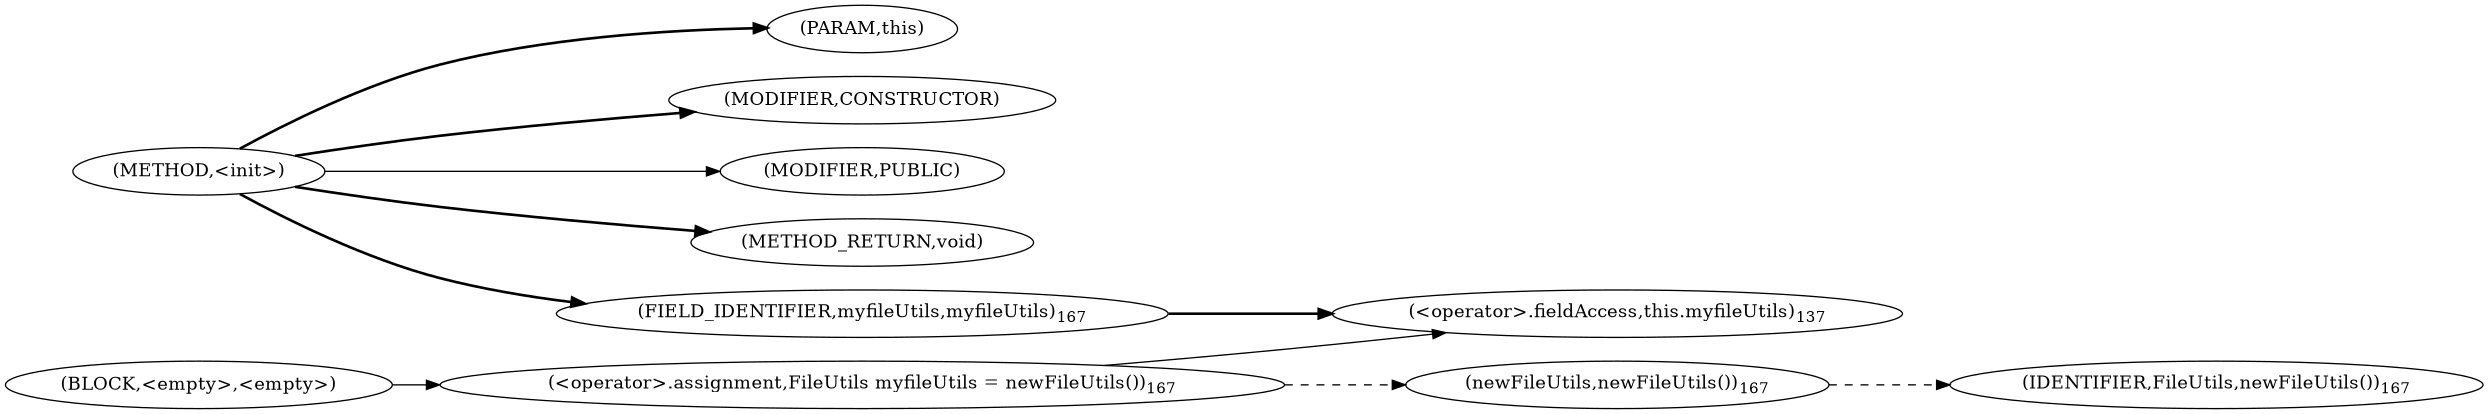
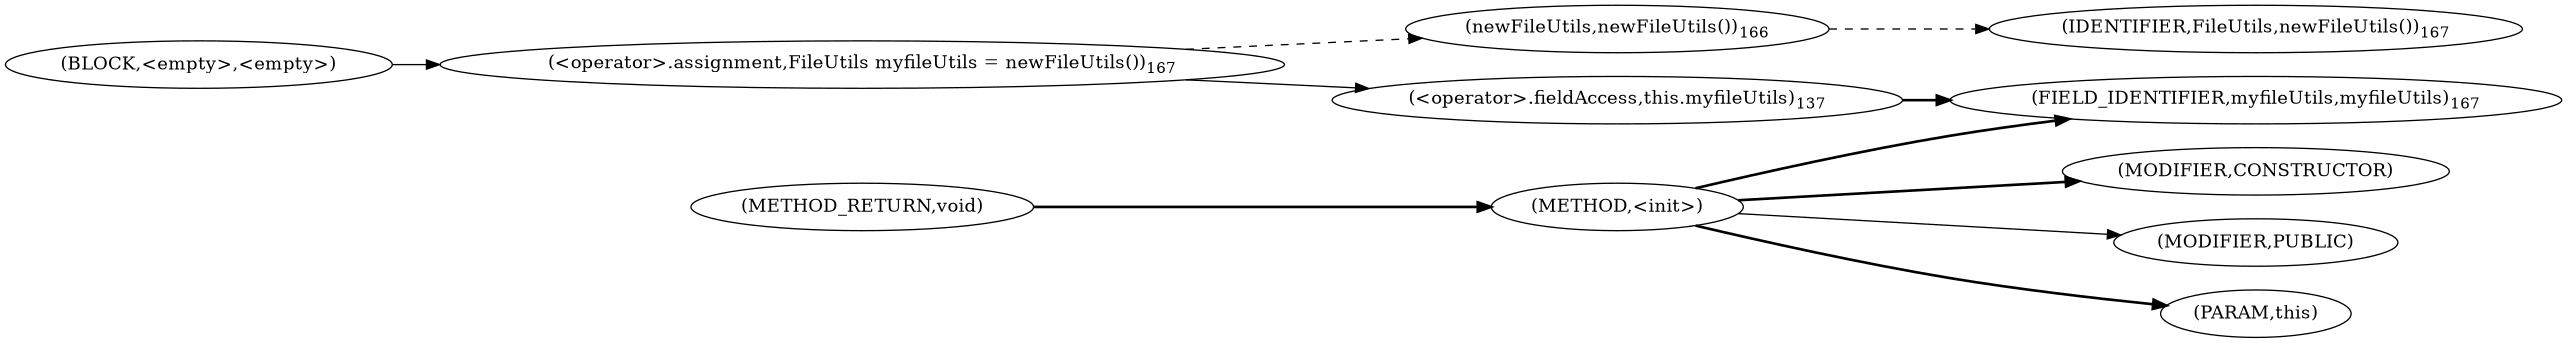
(495, 213) -> (1256, 207)
(1244, 314) -> (1920, 100)
(1754, 383) -> (1754, 27)
